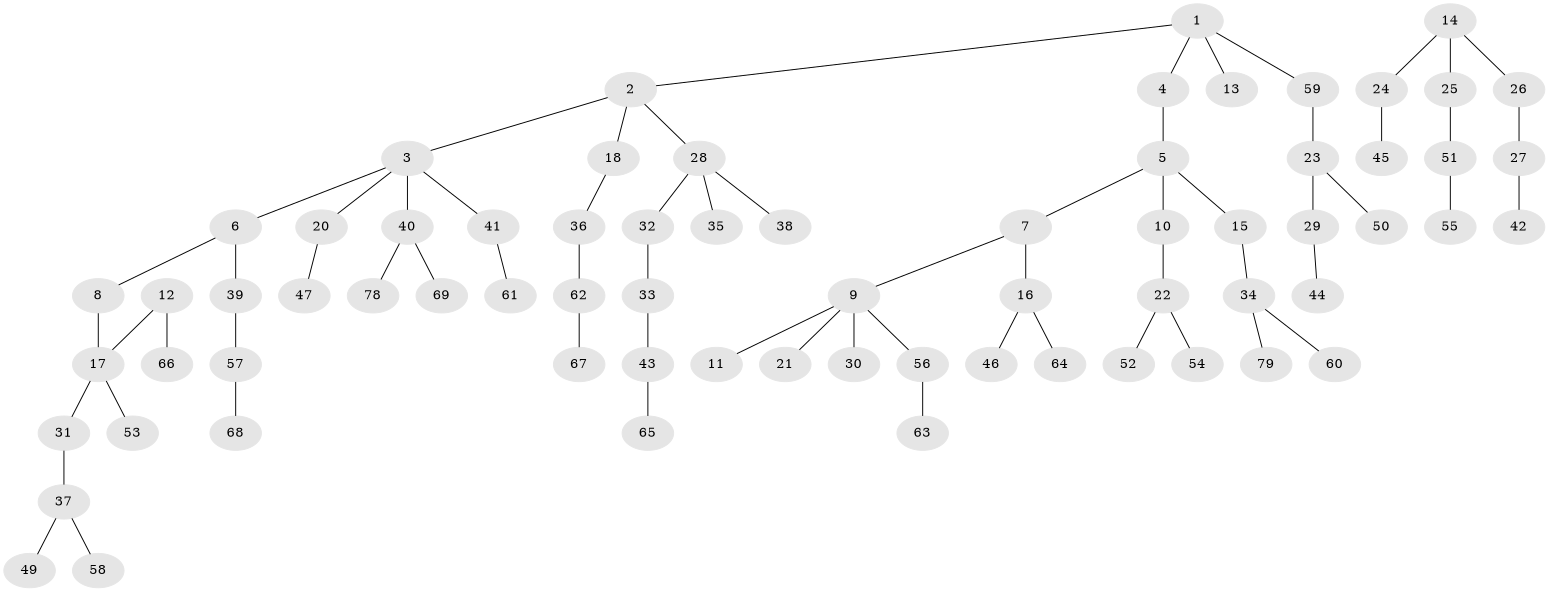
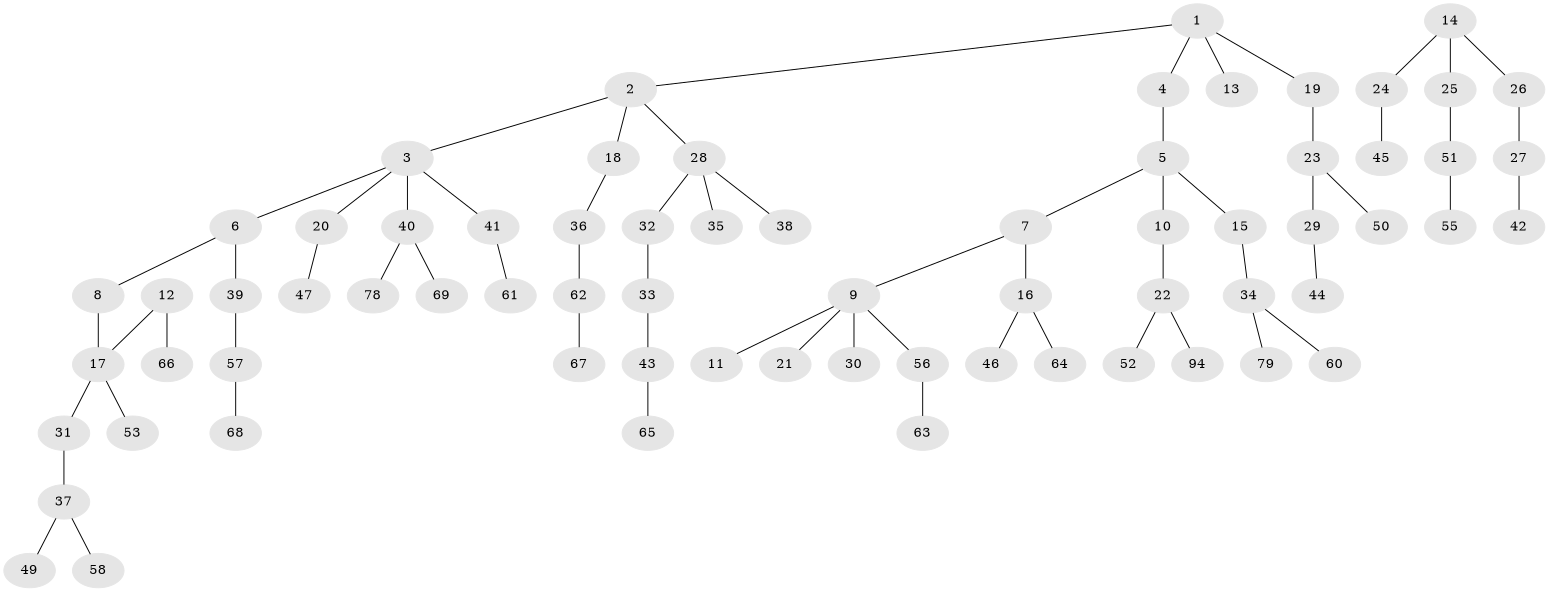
(1313, 90) -> (1313, 90)
(1197, 364) -> (1197, 364)
